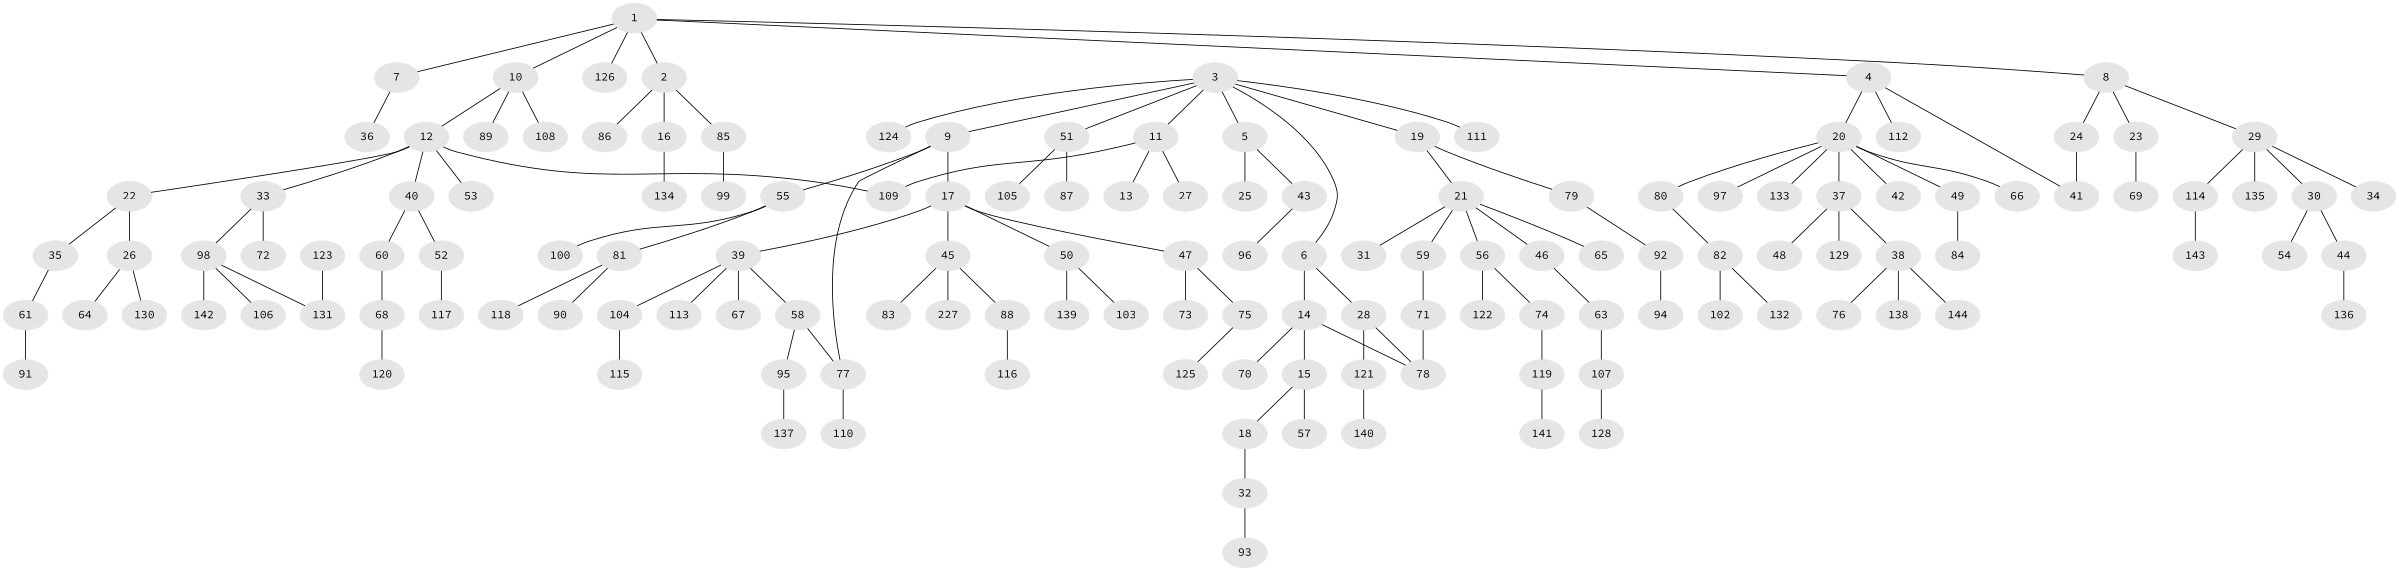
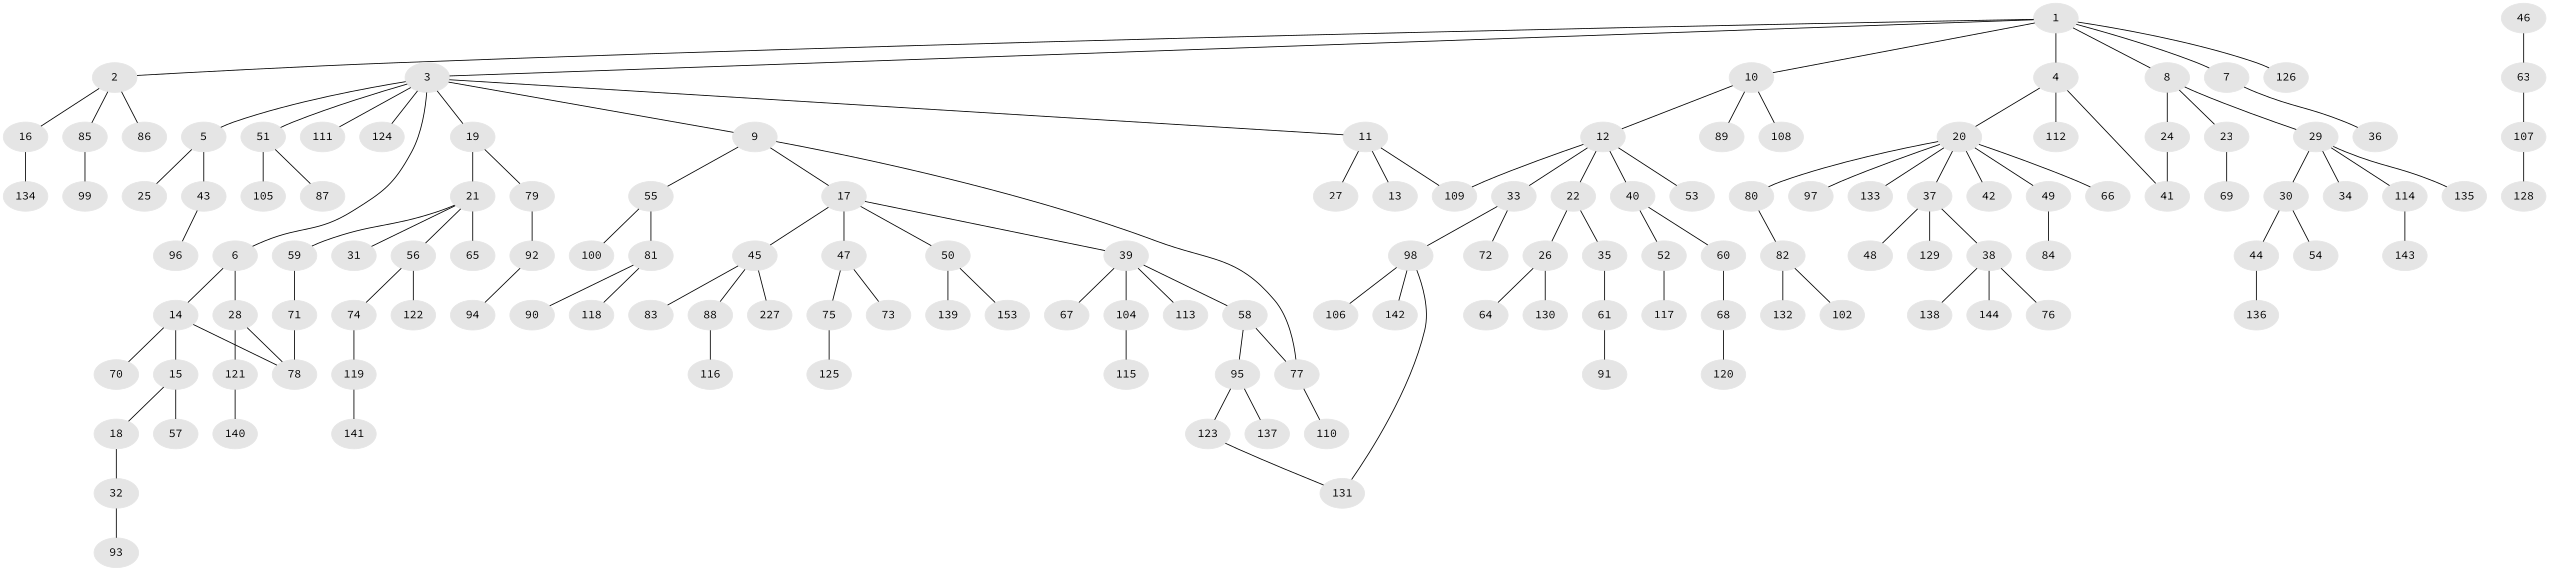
none -> (1242, 48)
(1502, 226) -> none
(1126, 315) -> (1007, 315)
none -> (1223, 404)
